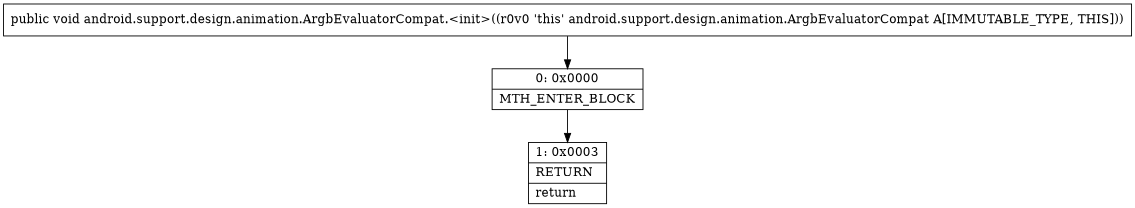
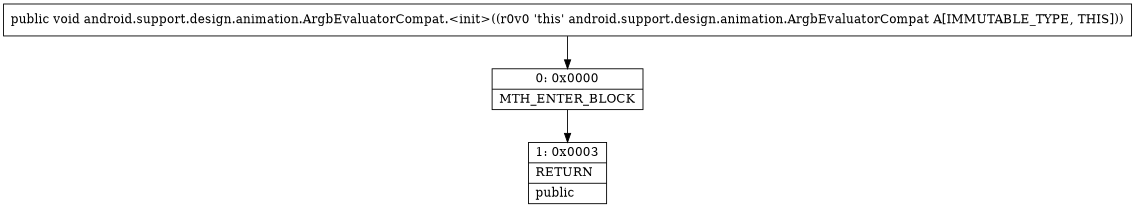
(556, 193) -> (555, 193)
